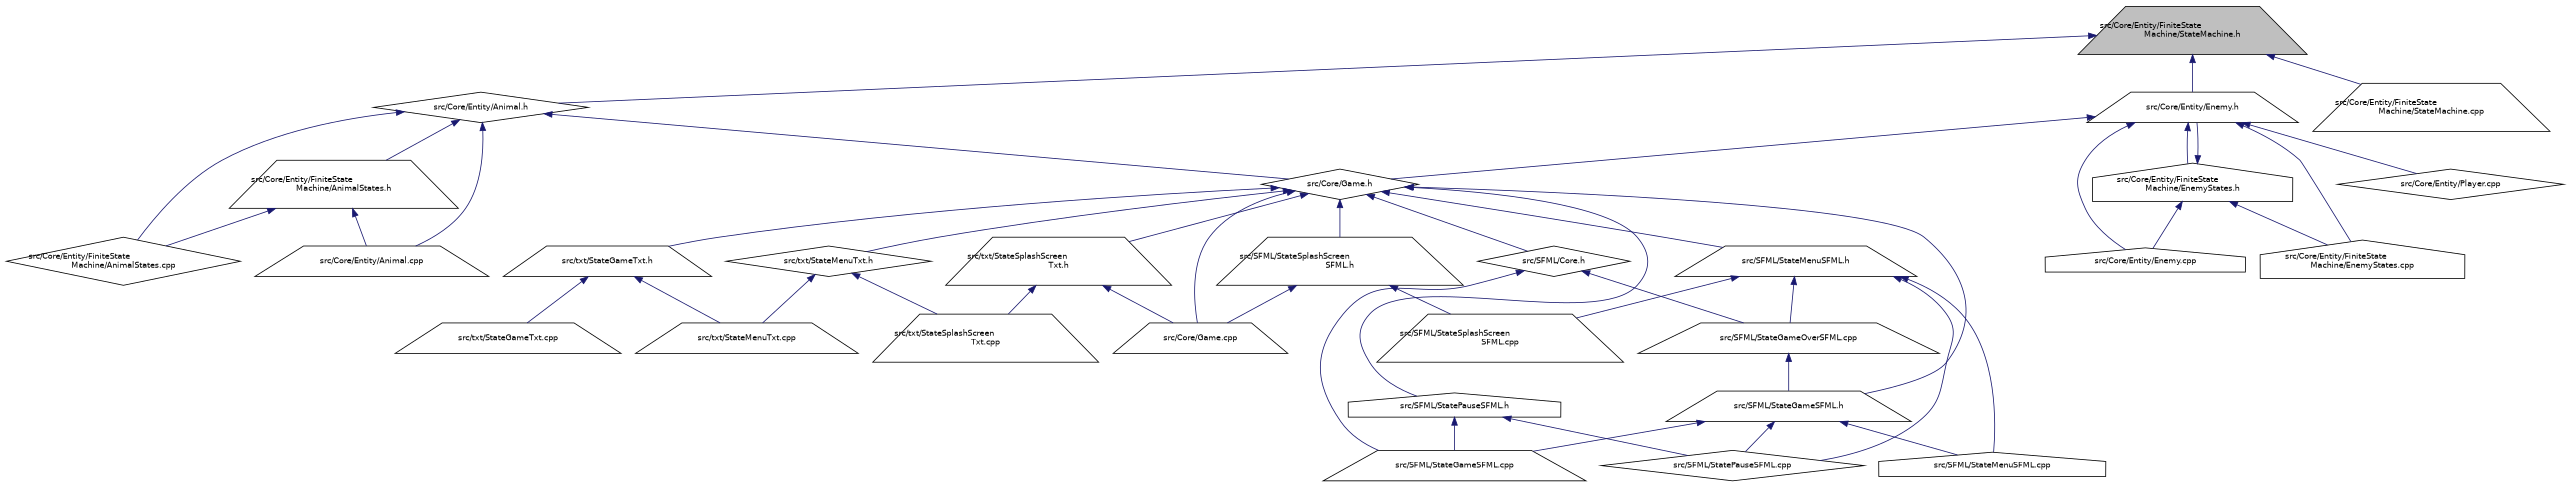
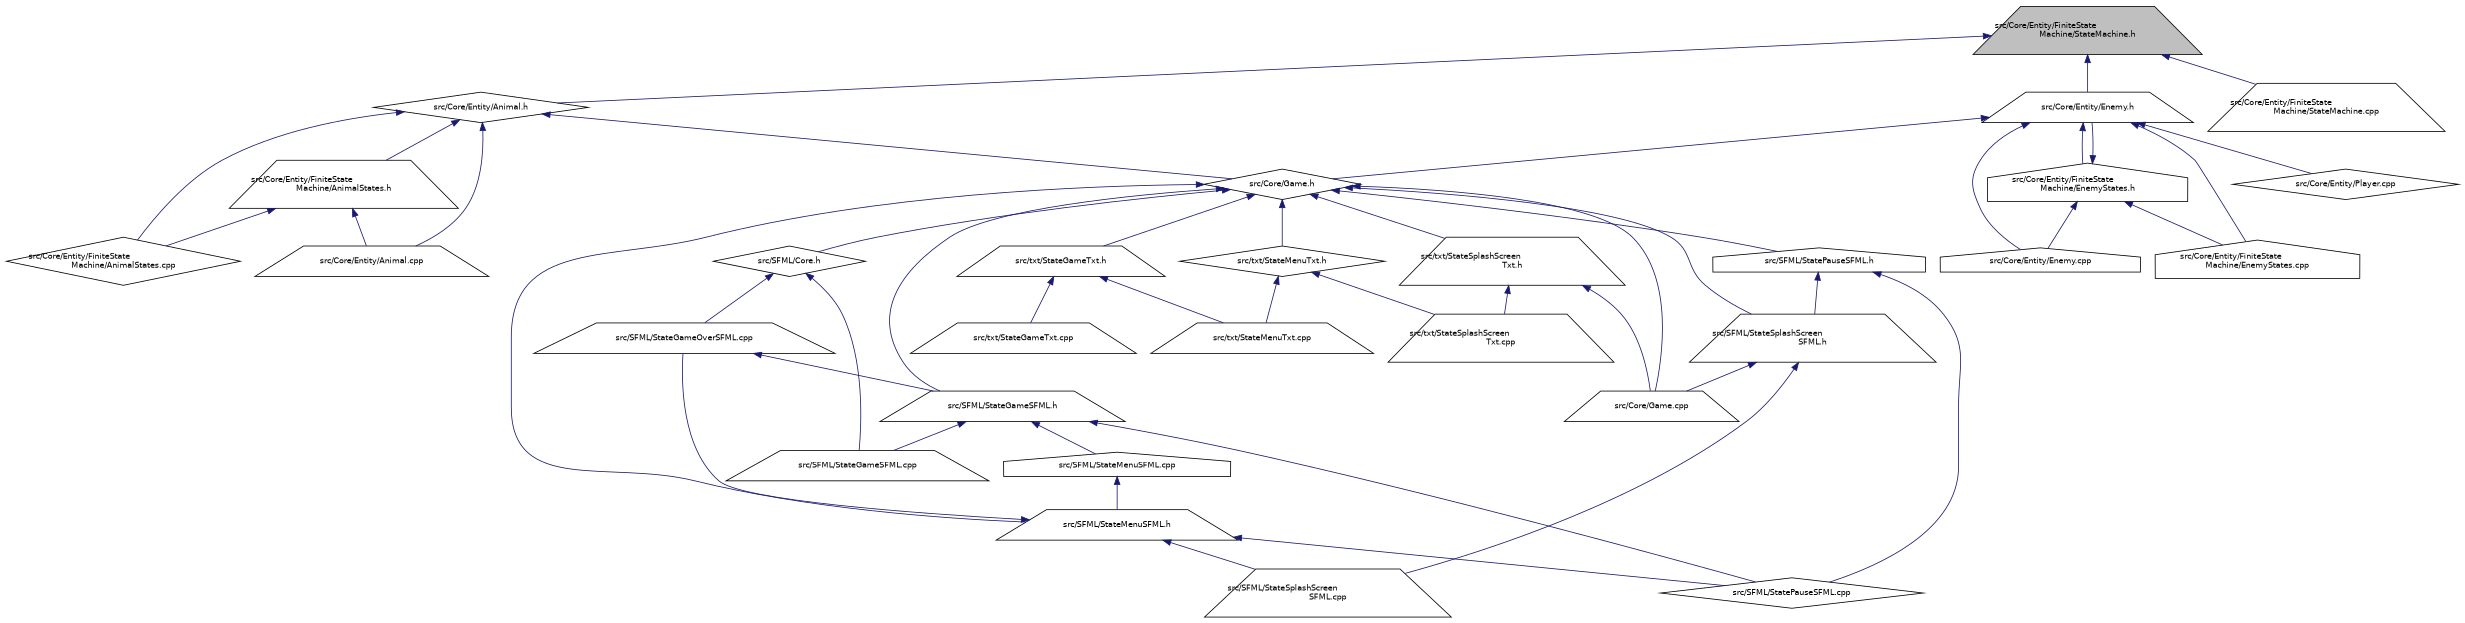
(1982, 349) -> (1117, 497)
(1455, 438) -> (1816, 297)
